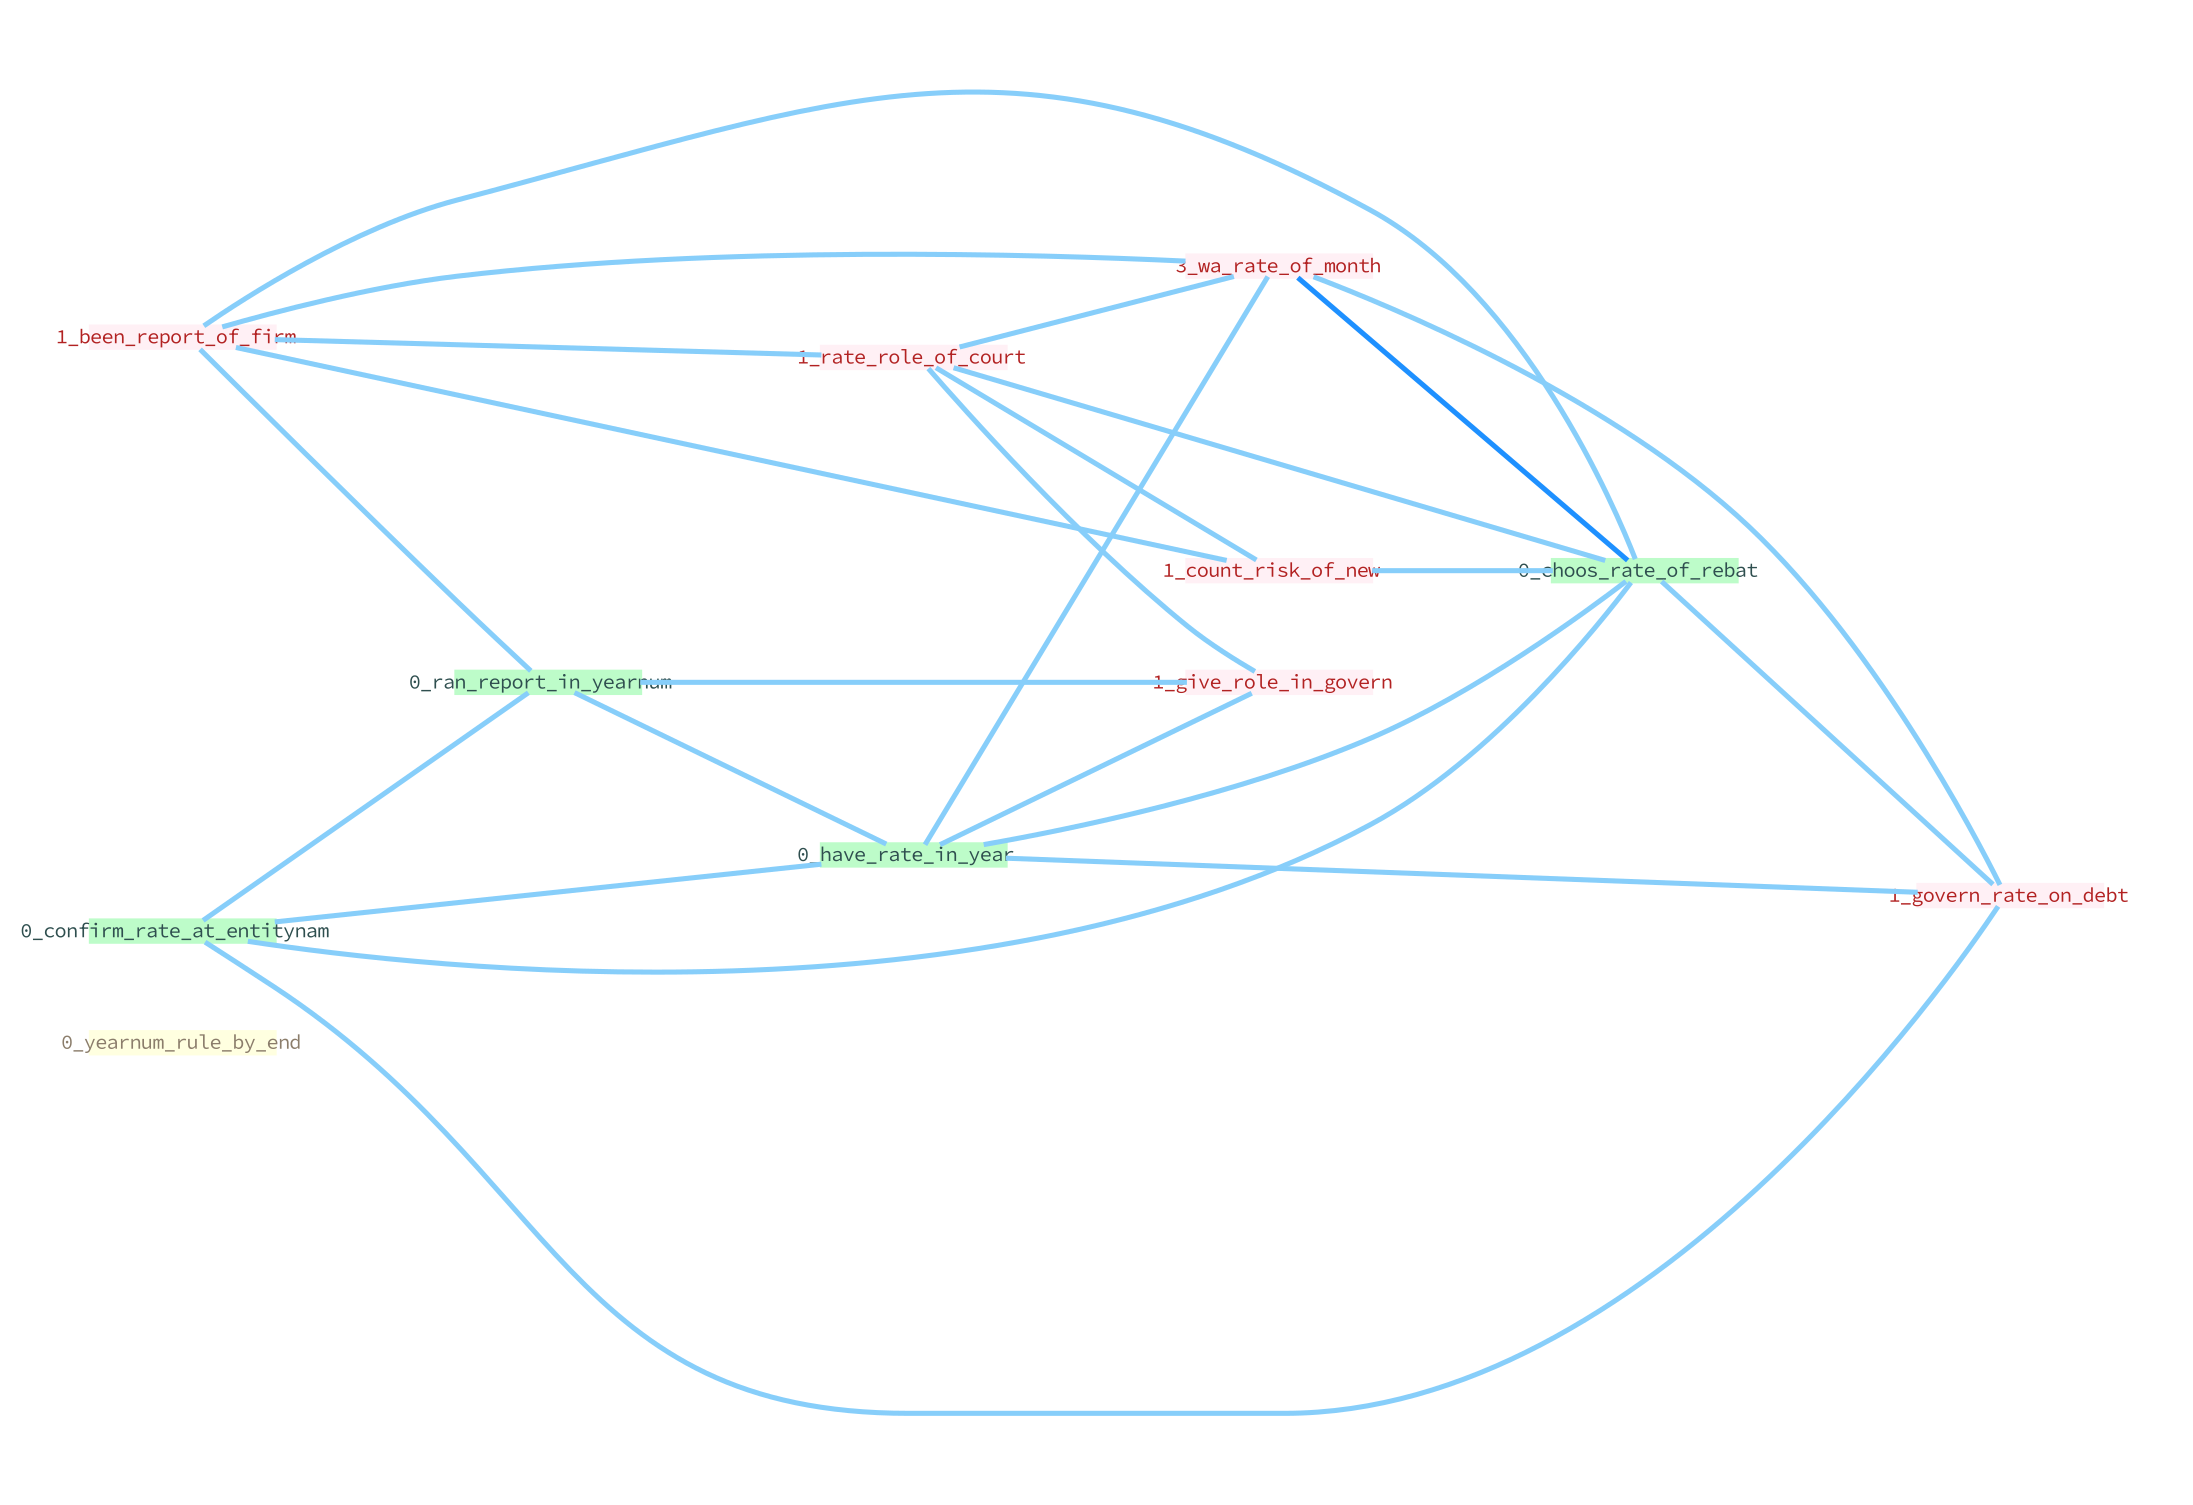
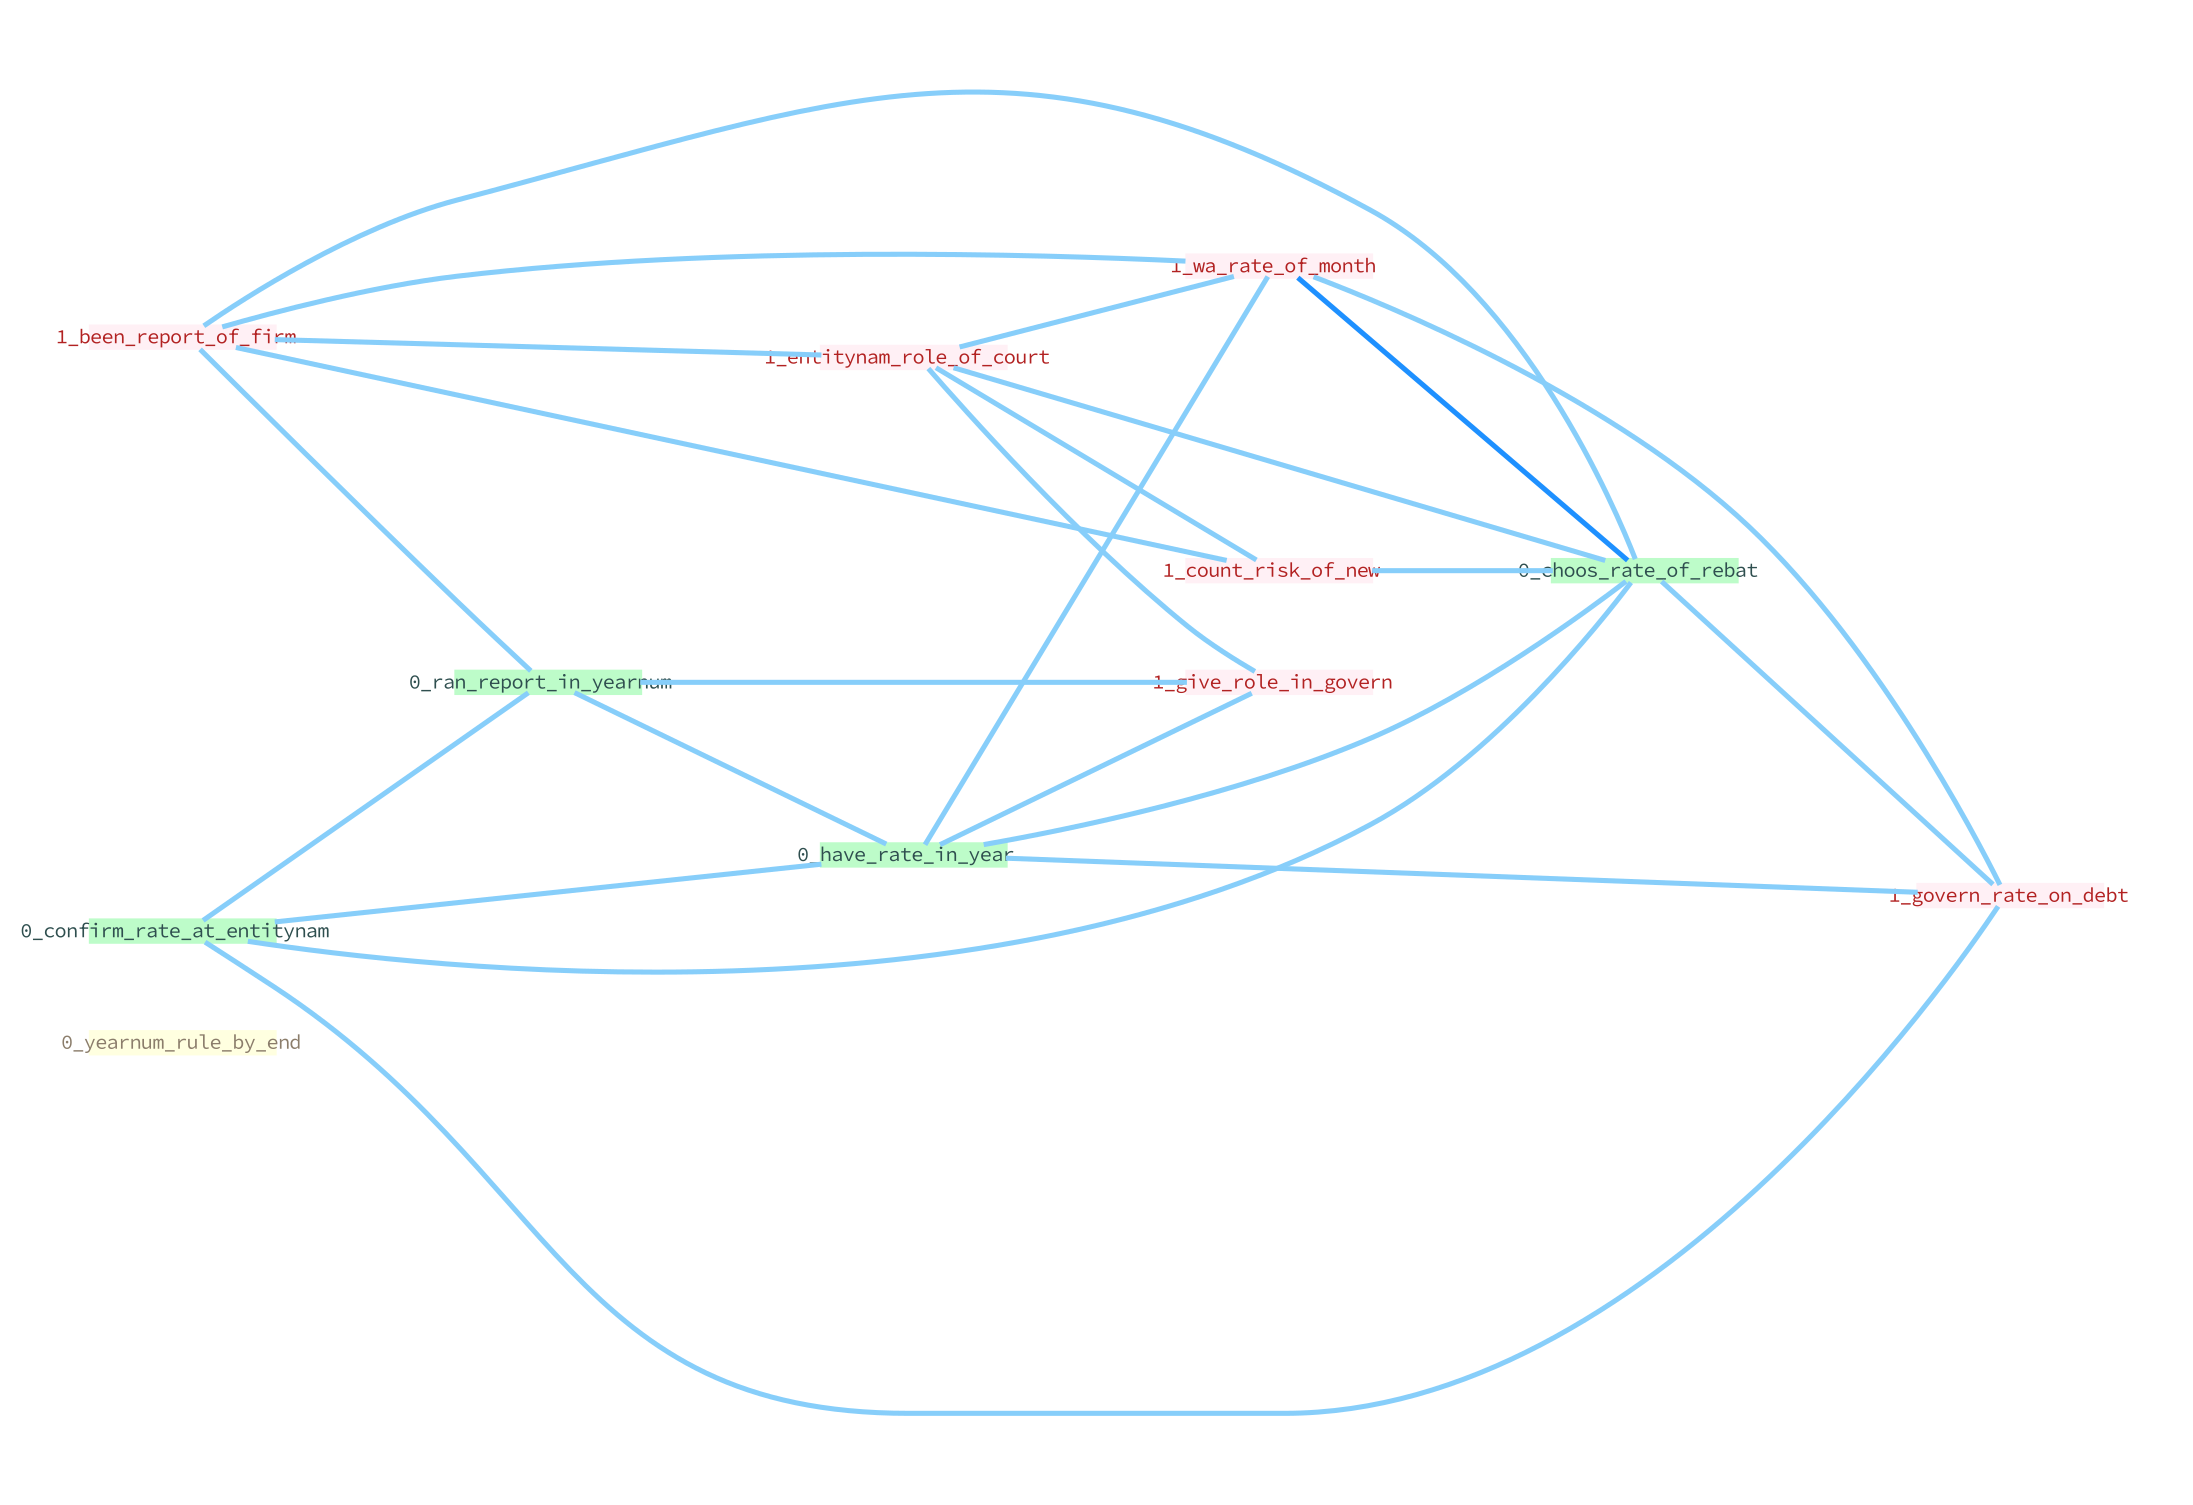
(1279, 266) -> (1279, 266)
(914, 357) -> (914, 357)
